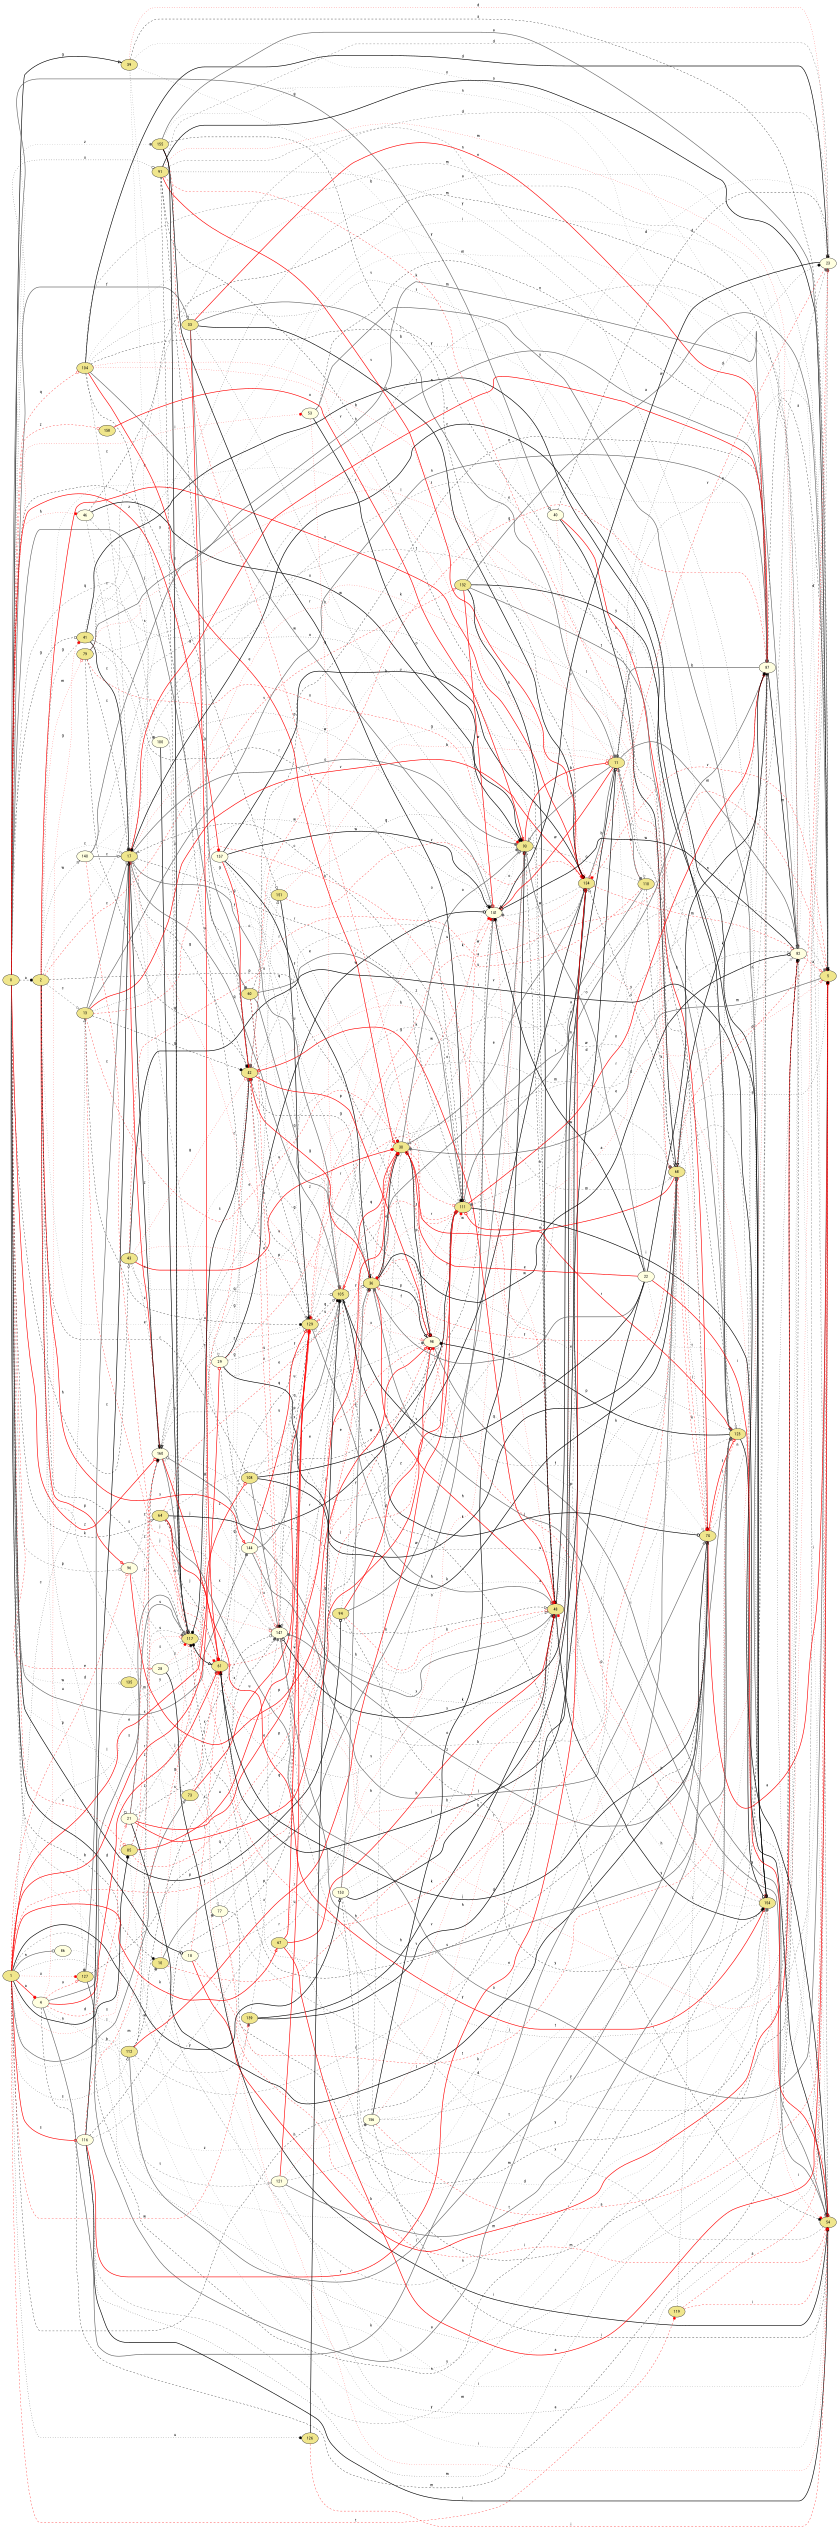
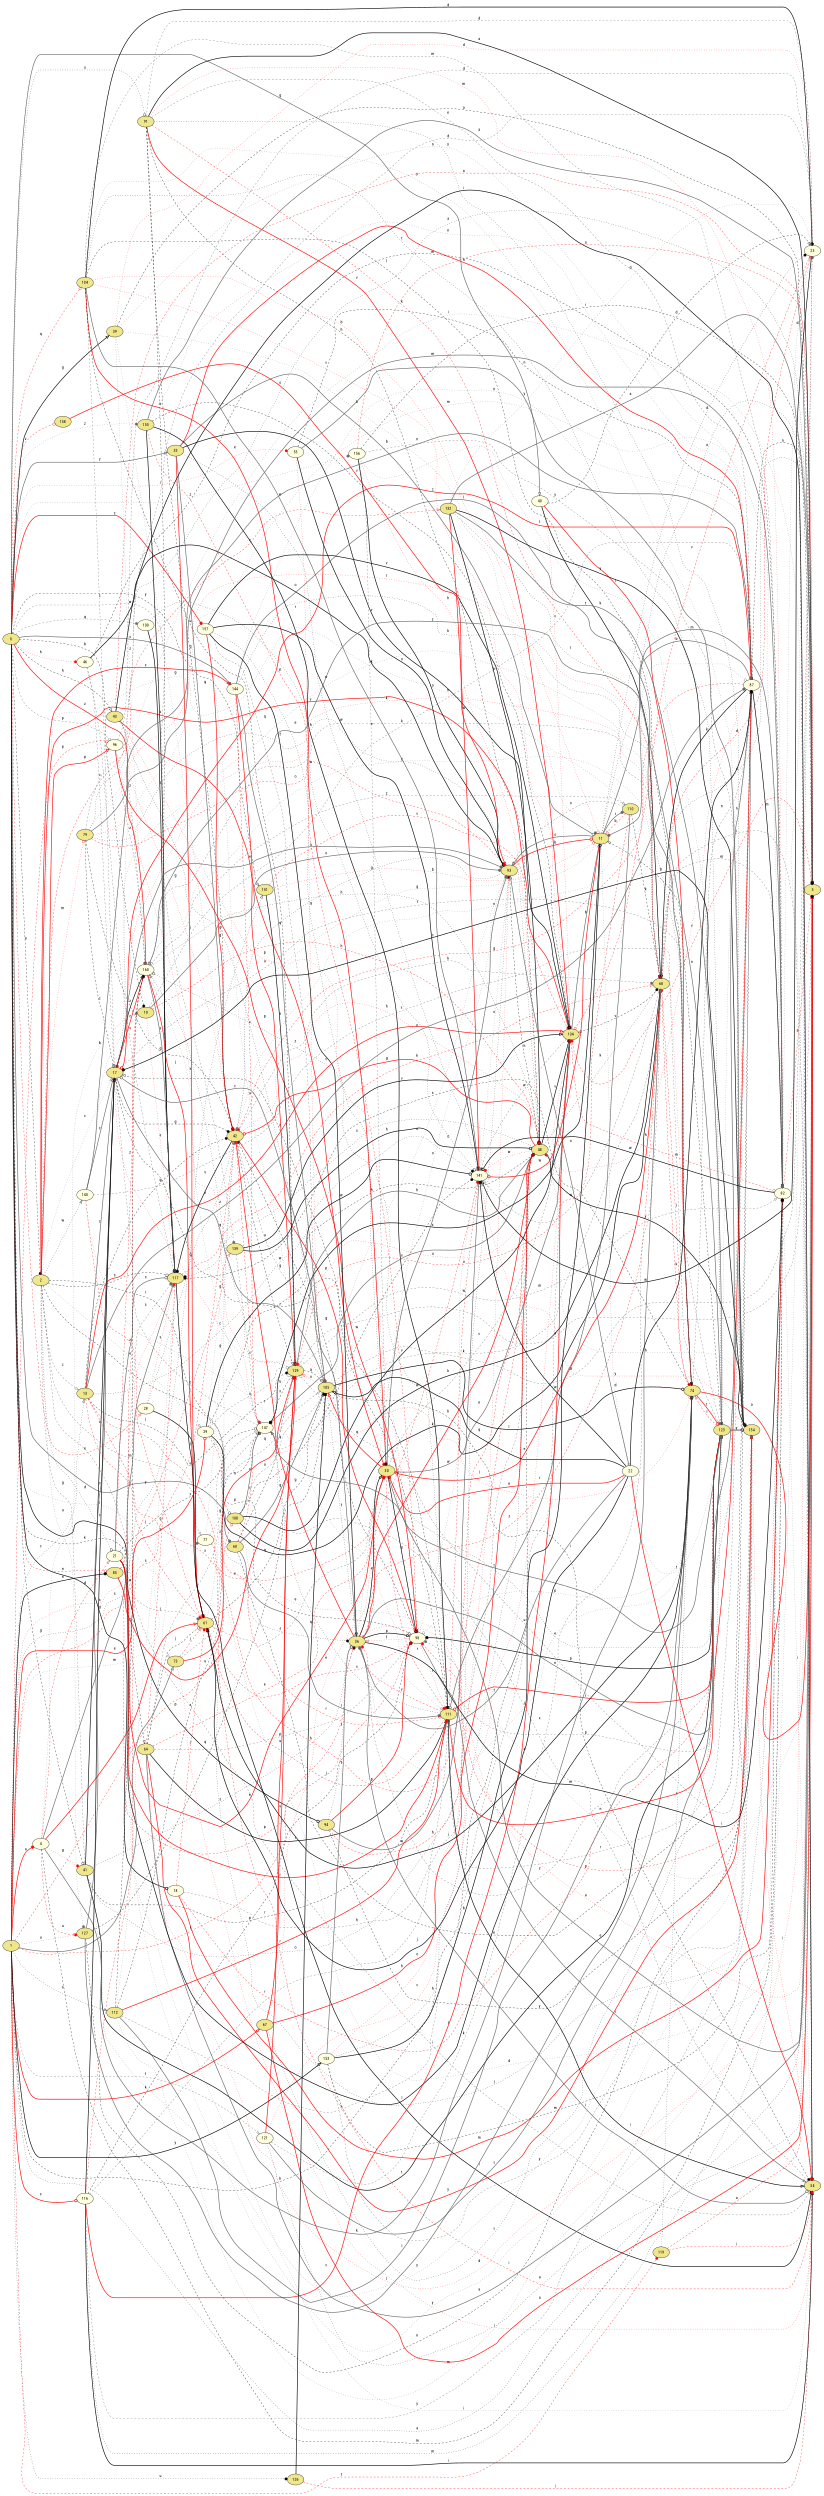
none -> (725, 1525)
(129, 1682) -> none
(141, 1755) -> (157, 1716)
(63, 1951) -> none
(762, 2010) -> none
